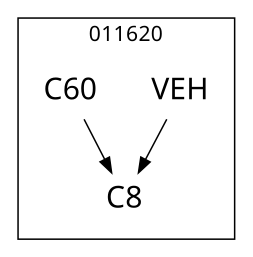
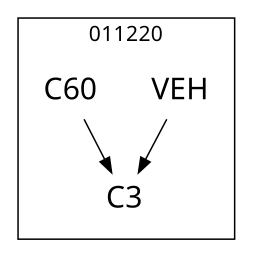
(126, 35) -> (126, 35)
(125, 200) -> (125, 200)
